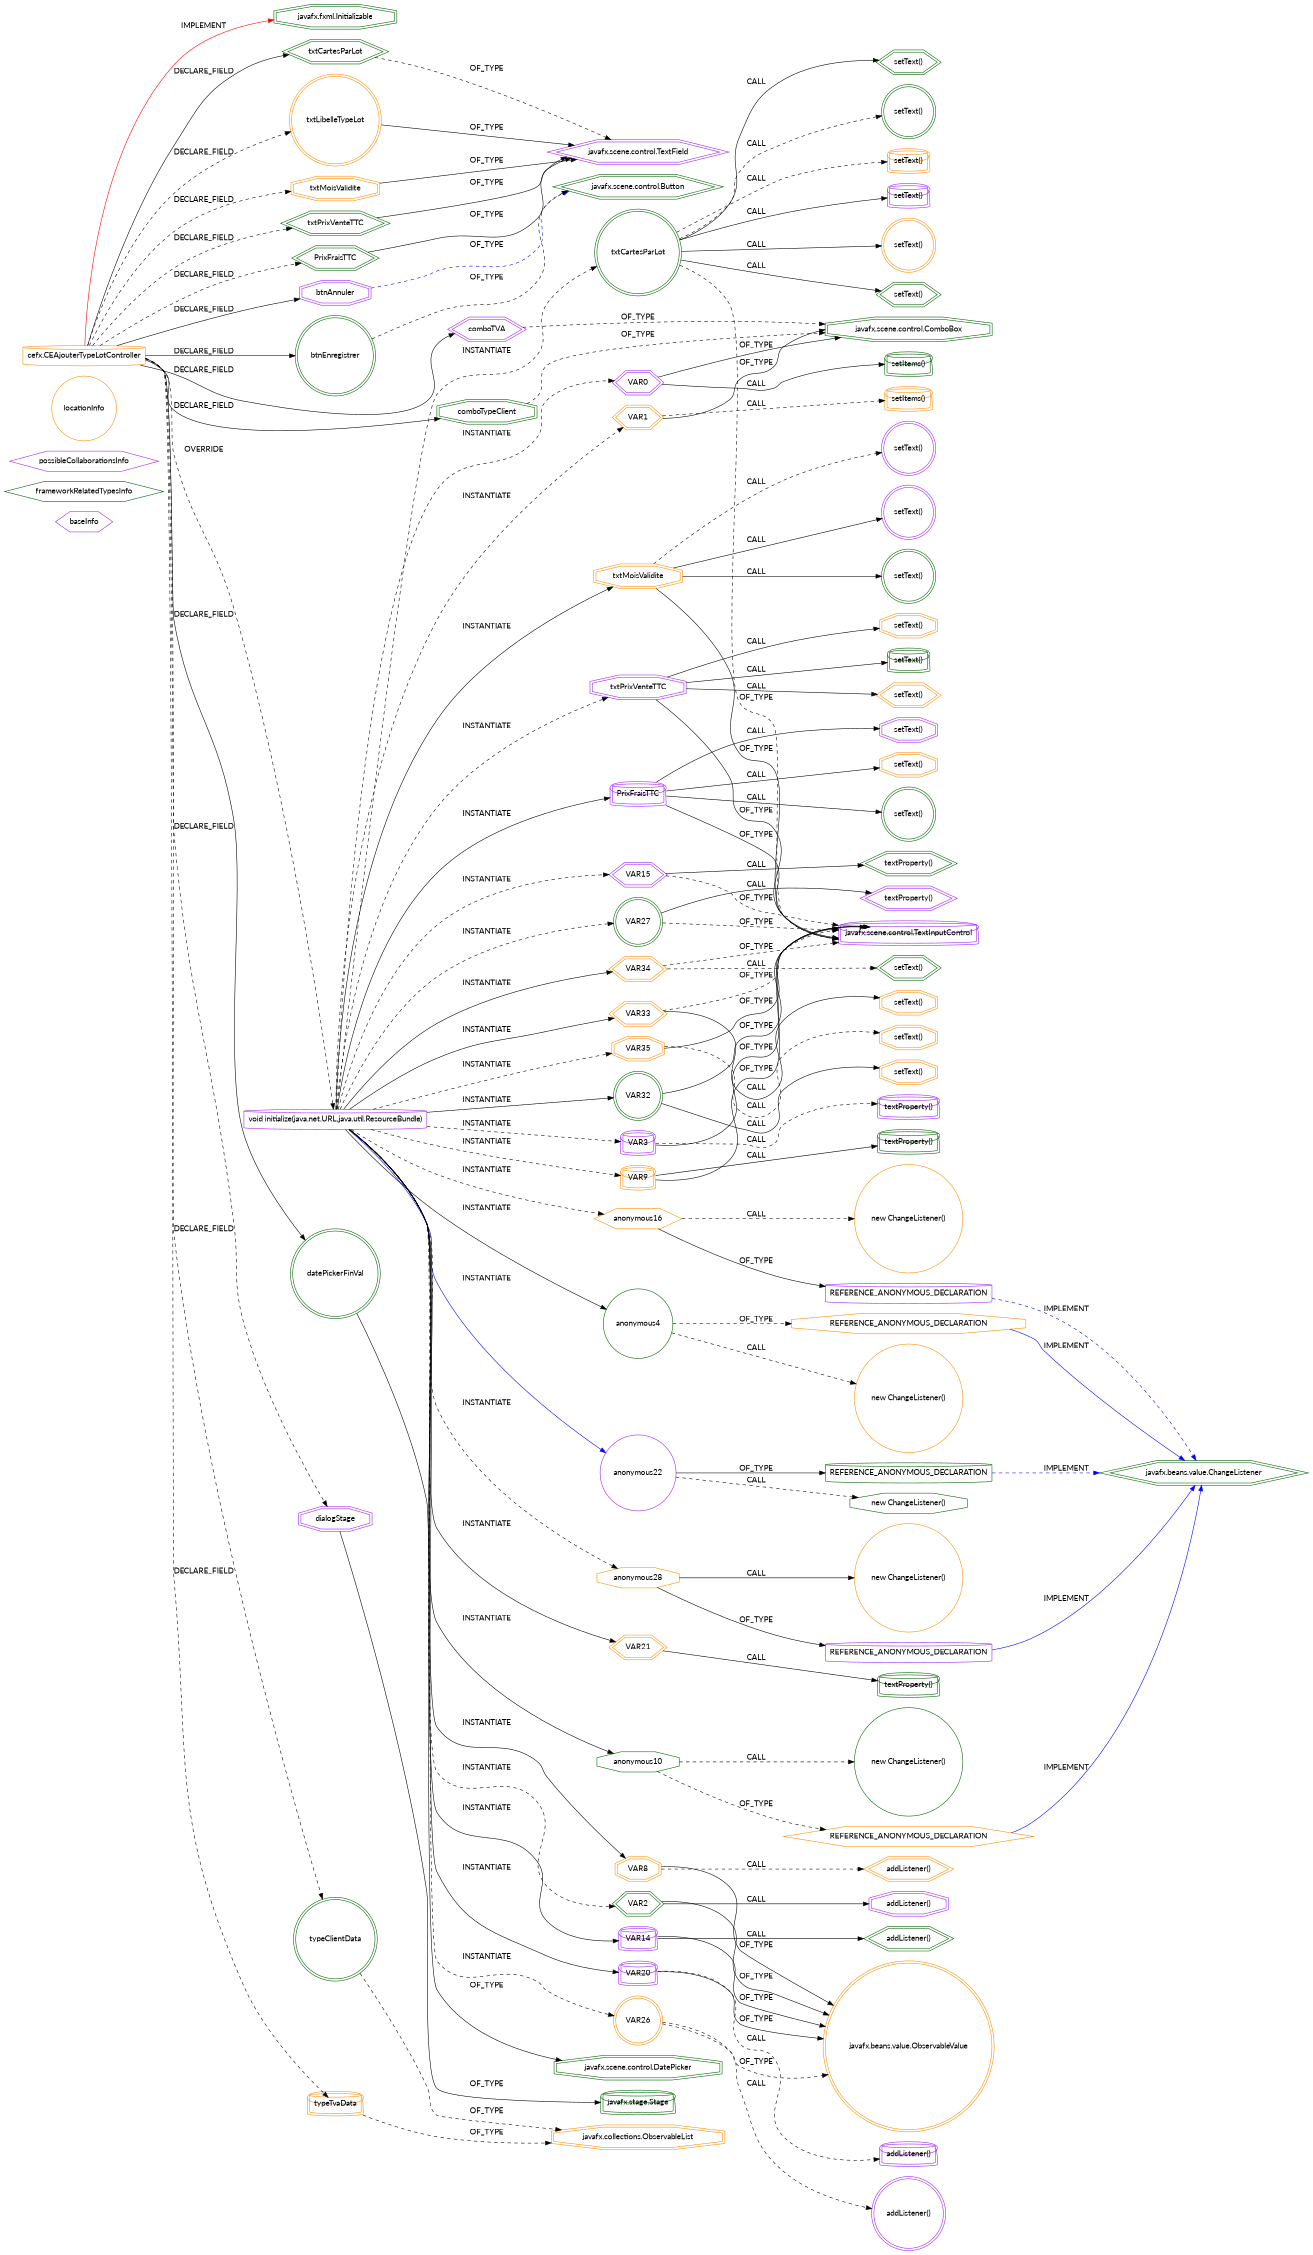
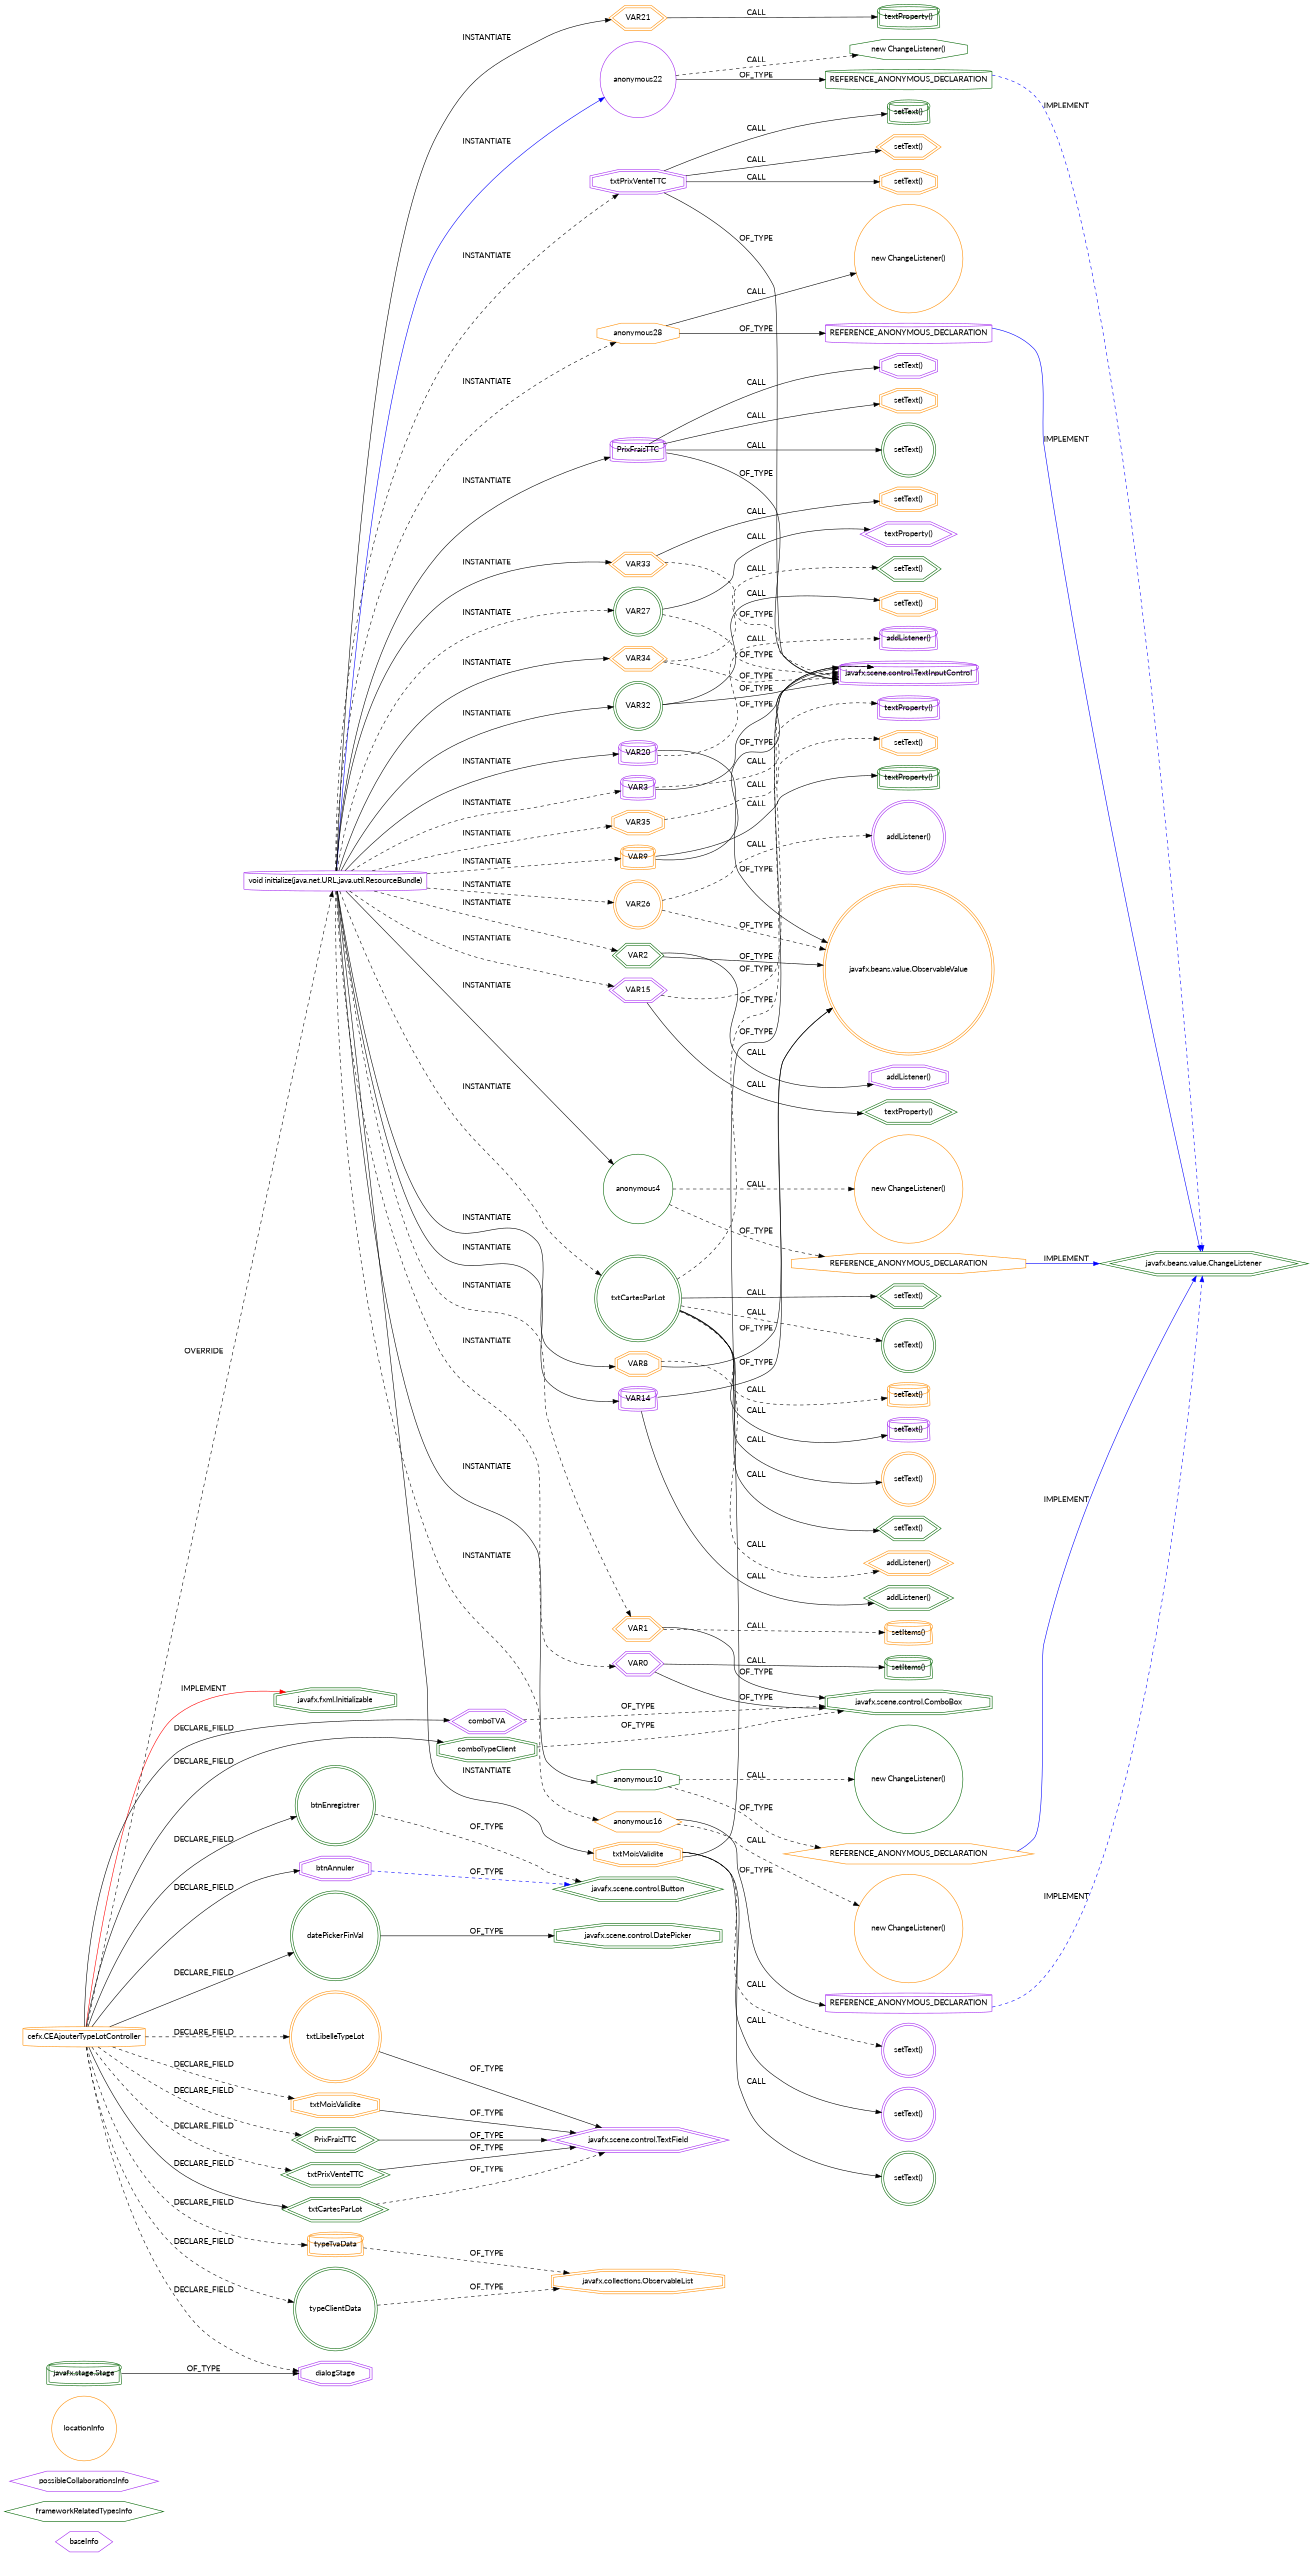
(771, 1008) -> none
(426, 1885) -> (207, 2374)
